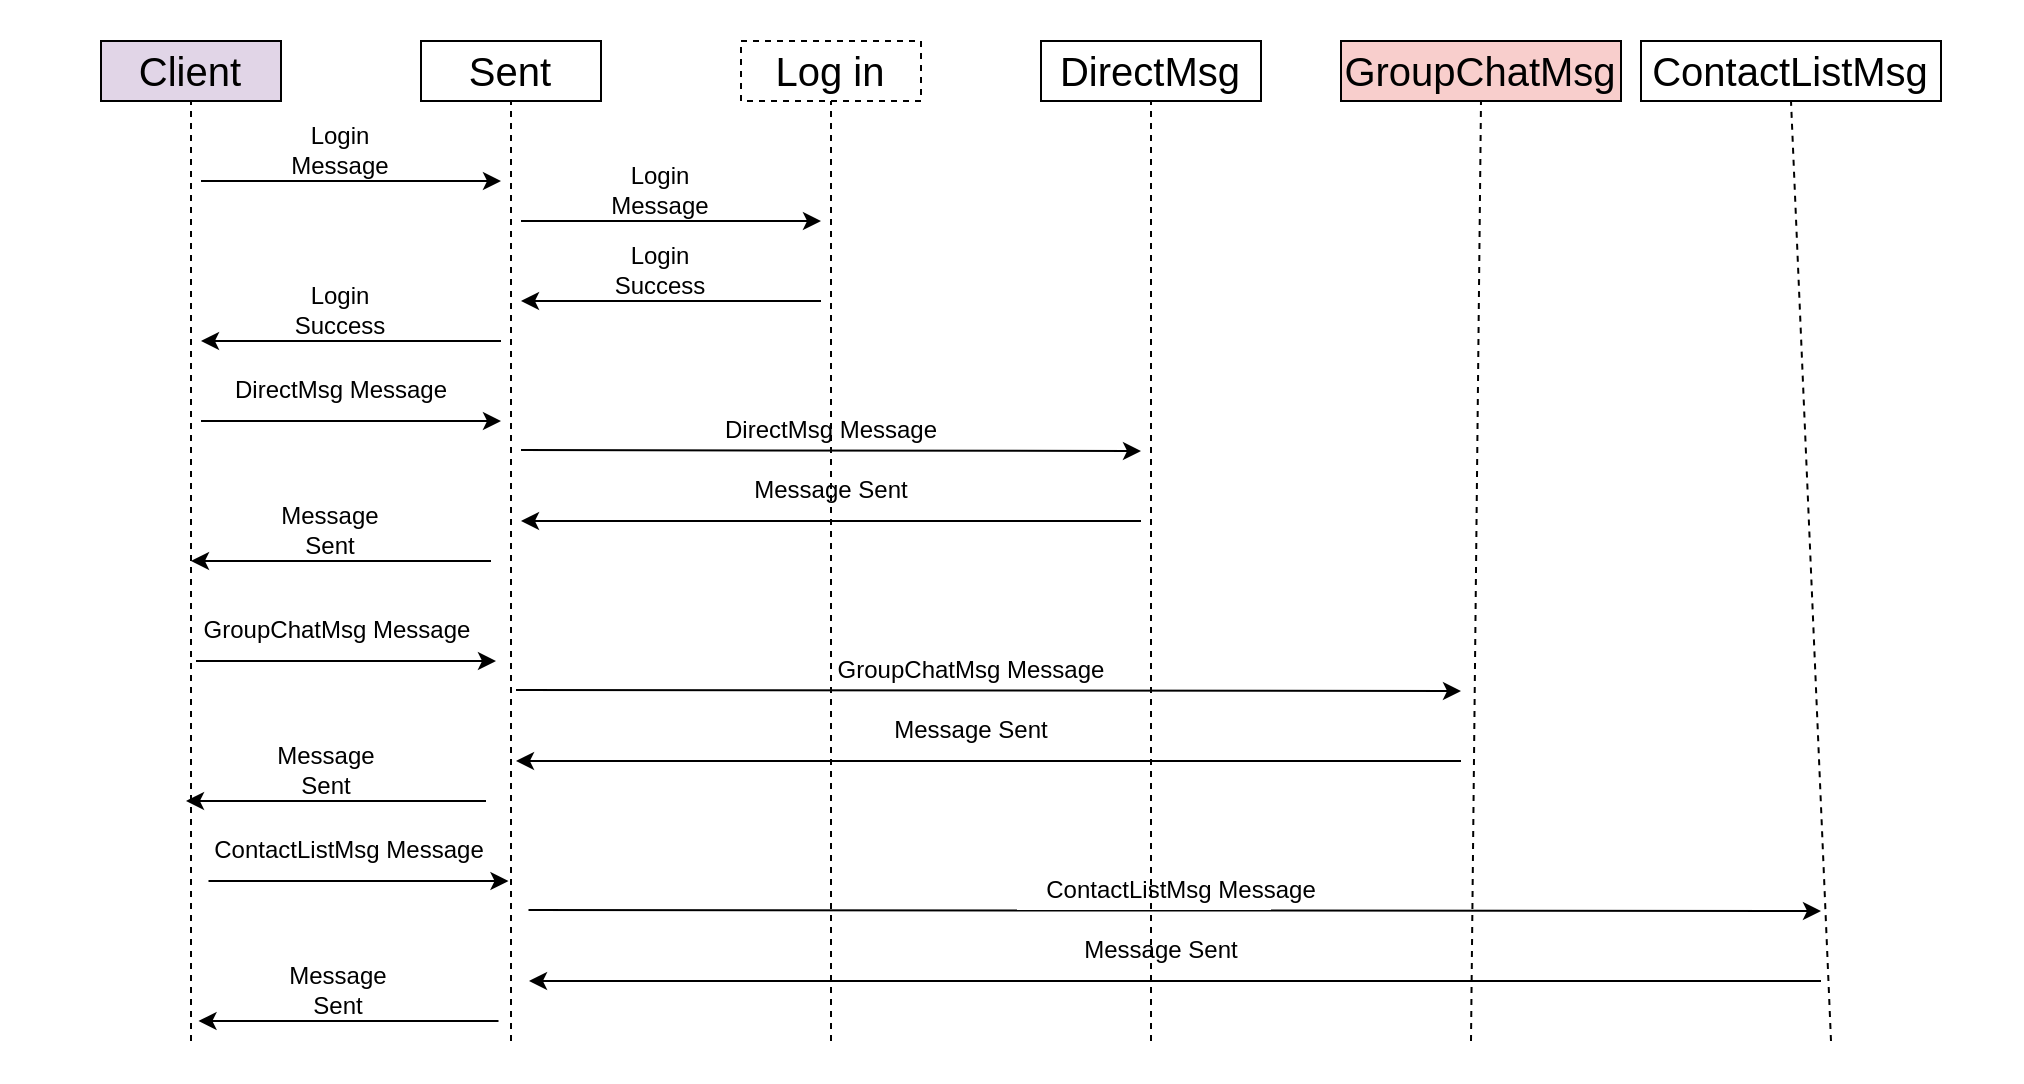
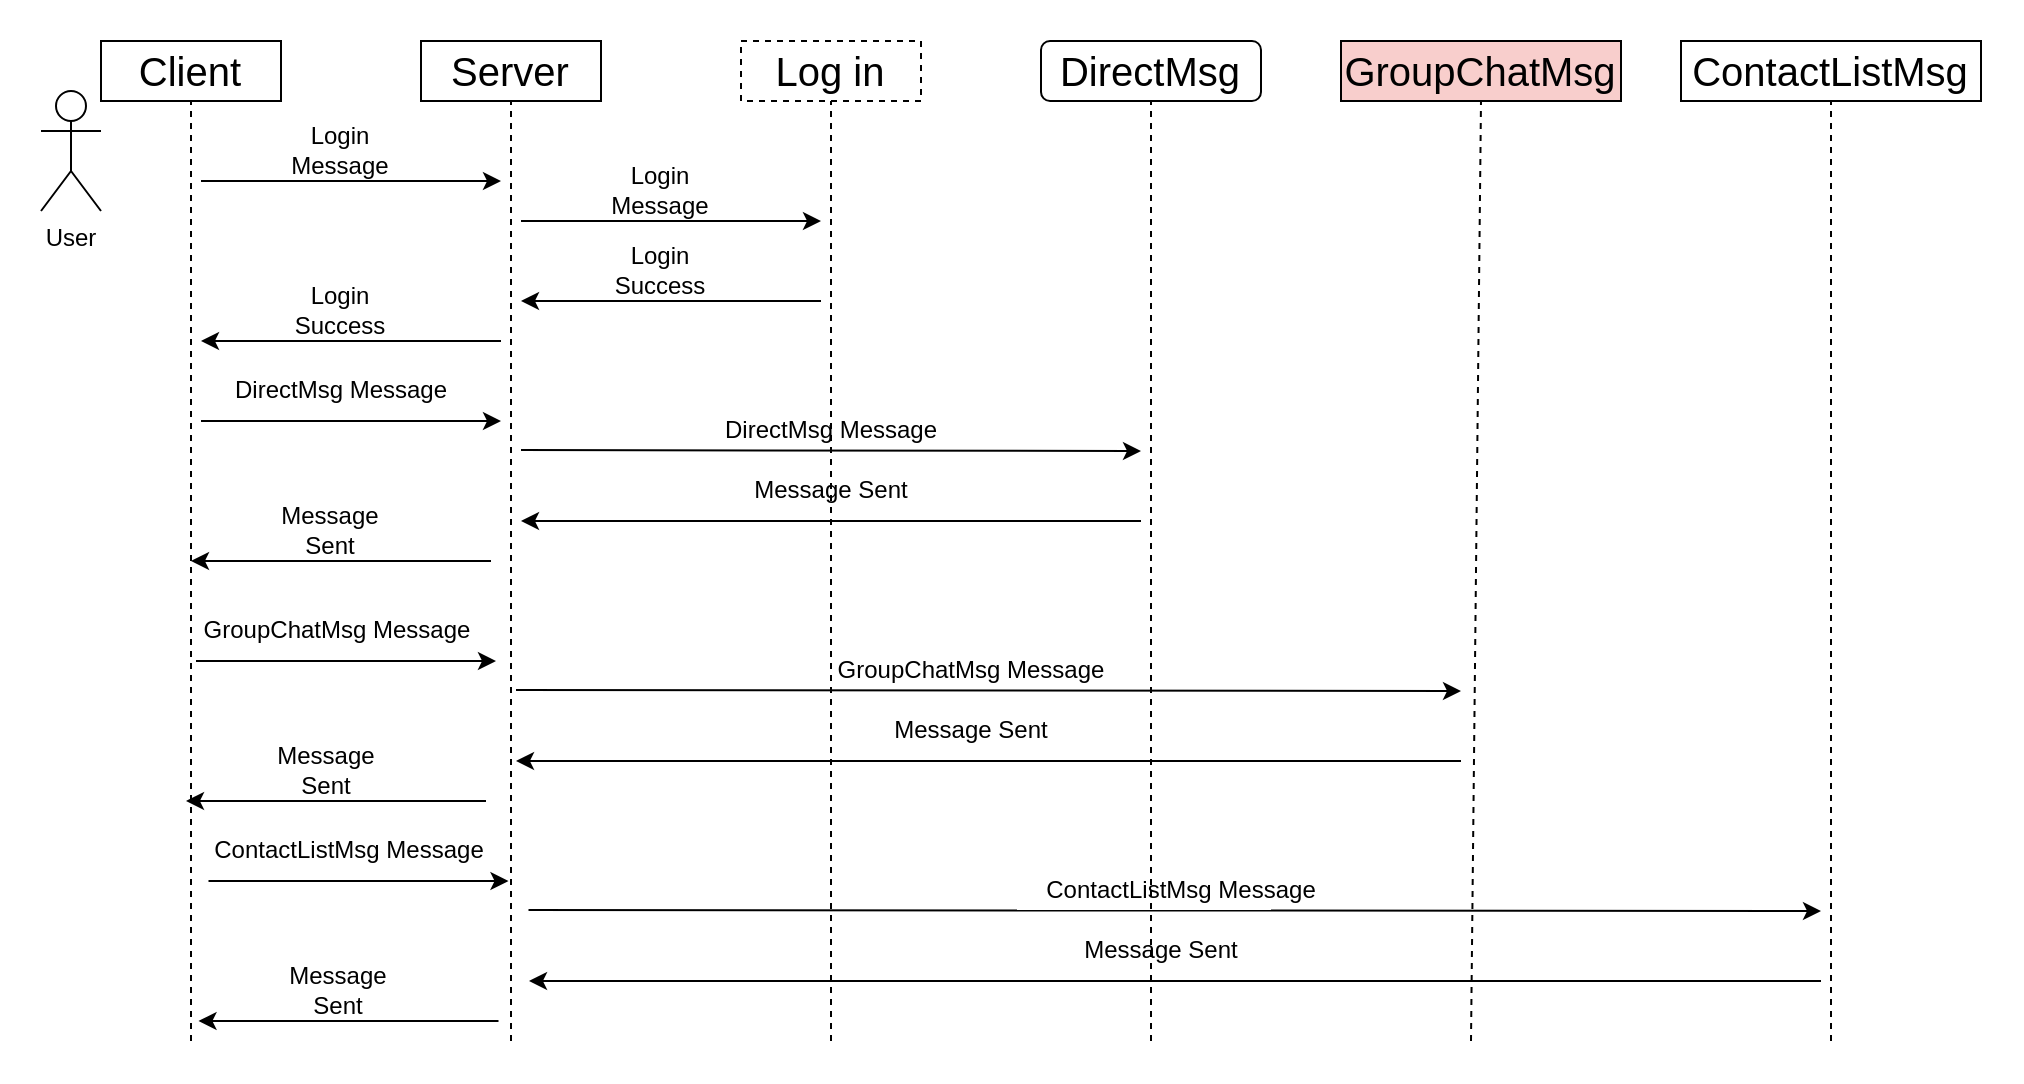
(191, 71) -> (191, 71)
(511, 71) -> (511, 71)
(1151, 71) -> (1151, 71)
(1791, 71) -> (1831, 71)
none -> (71, 151)
